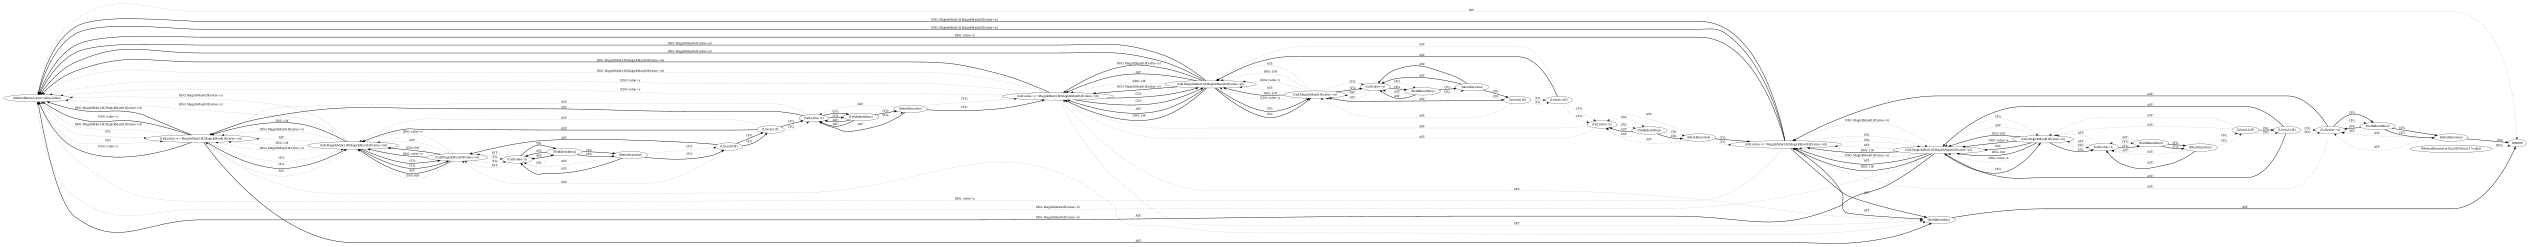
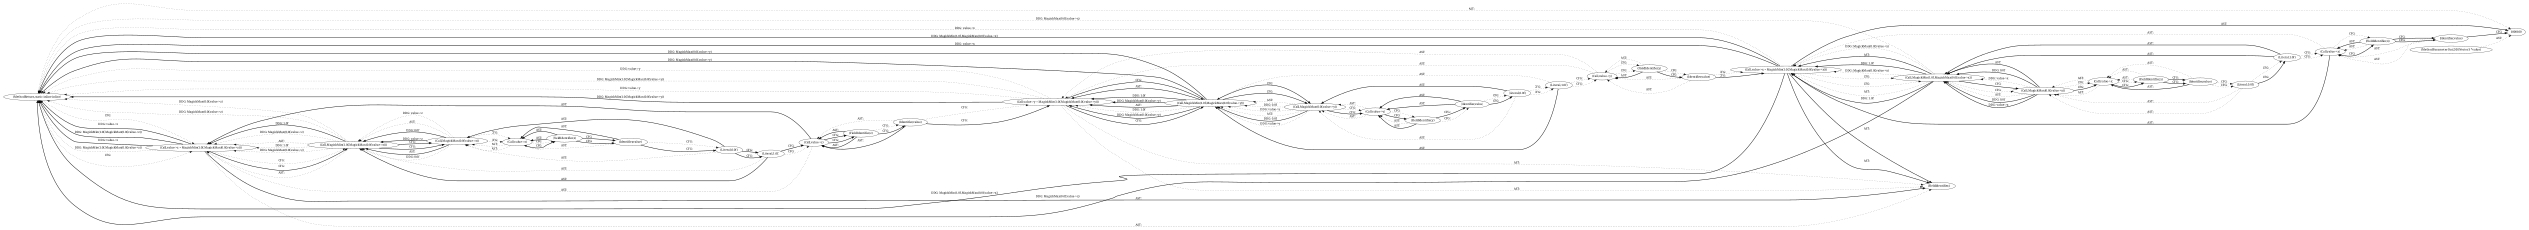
(2500, 145) -> (2500, 38)
(2247, 209) -> (2144, 25)
